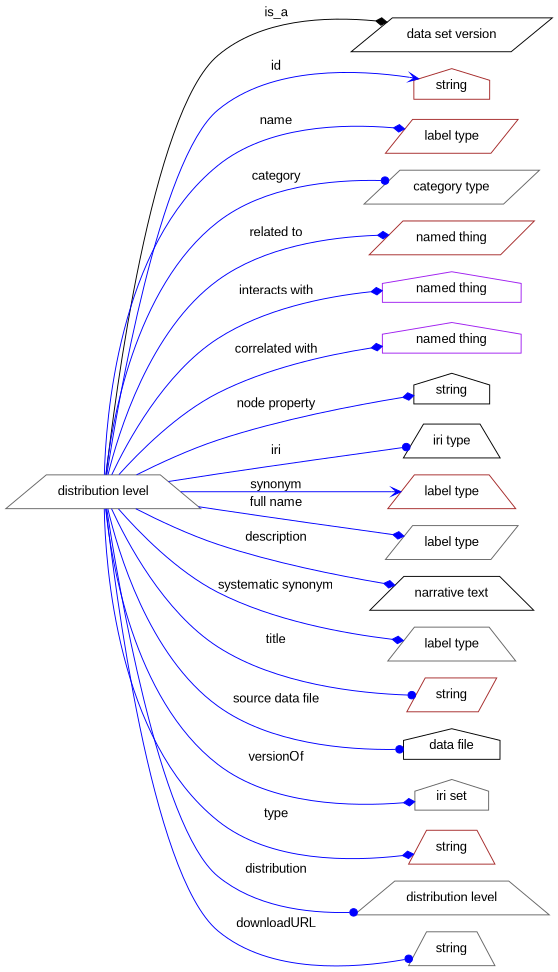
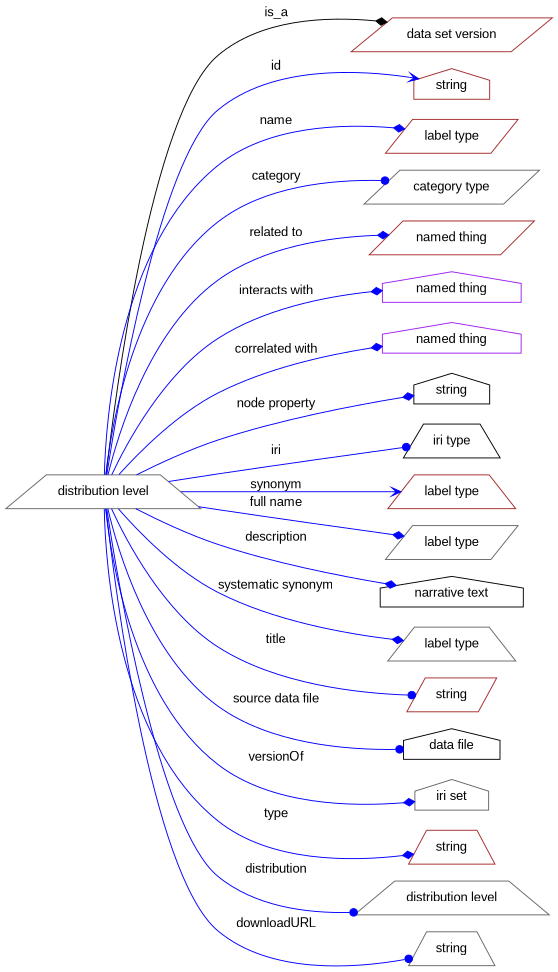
(452, 35) -> (452, 35)
(452, 593) -> (452, 593)
